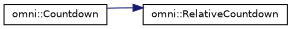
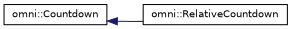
(120, 8) -> (130, 21)
